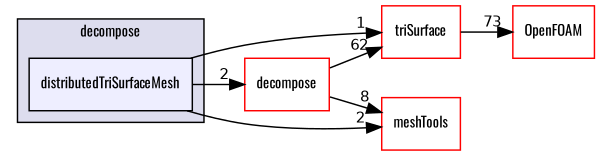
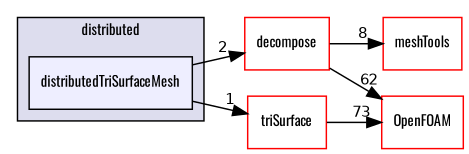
(111, 33) -> (111, 31)
(349, 60) -> (349, 80)
(276, 127) -> none
